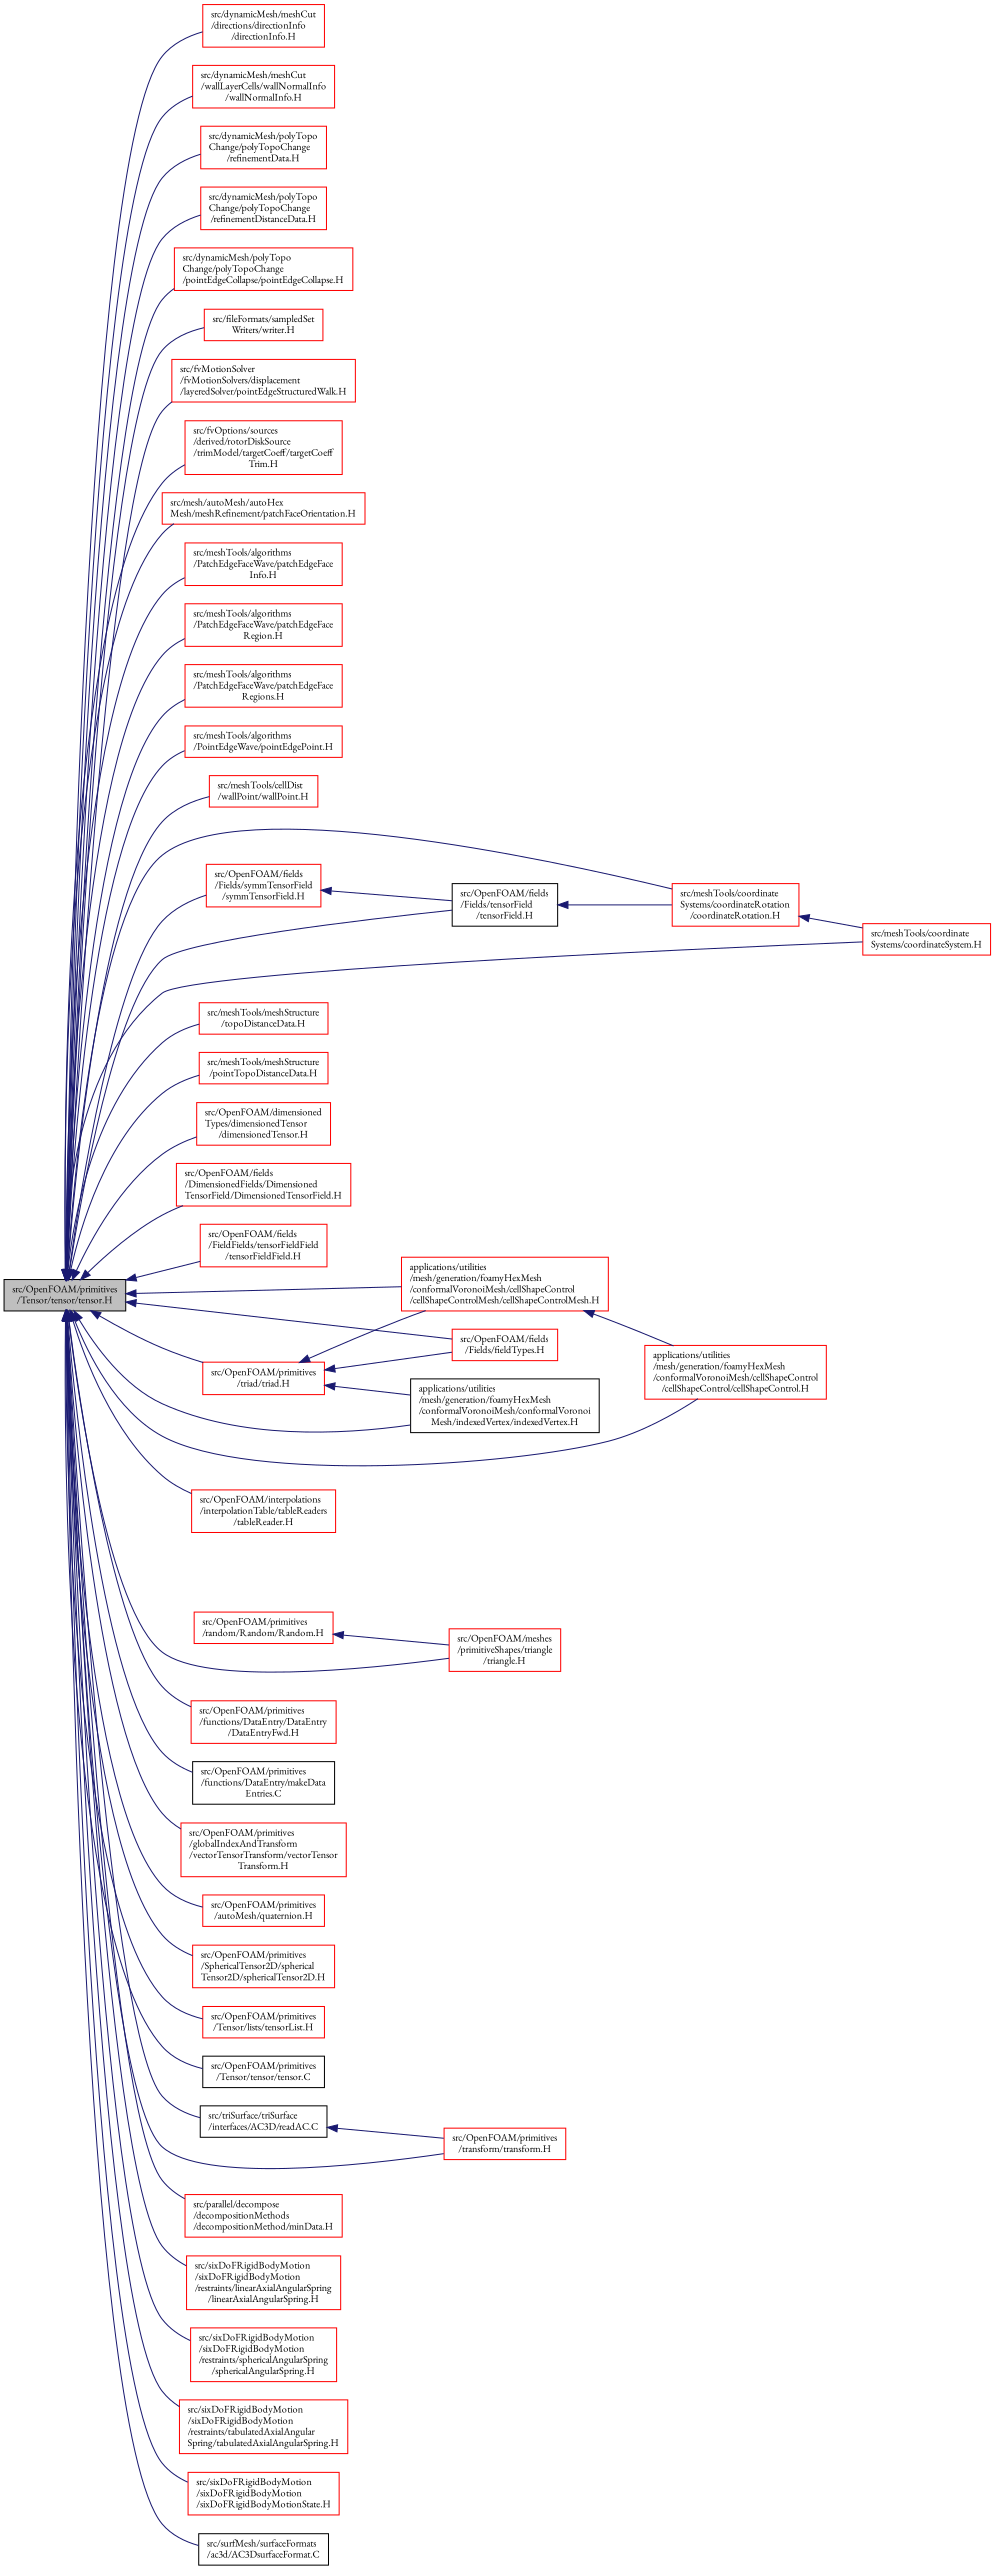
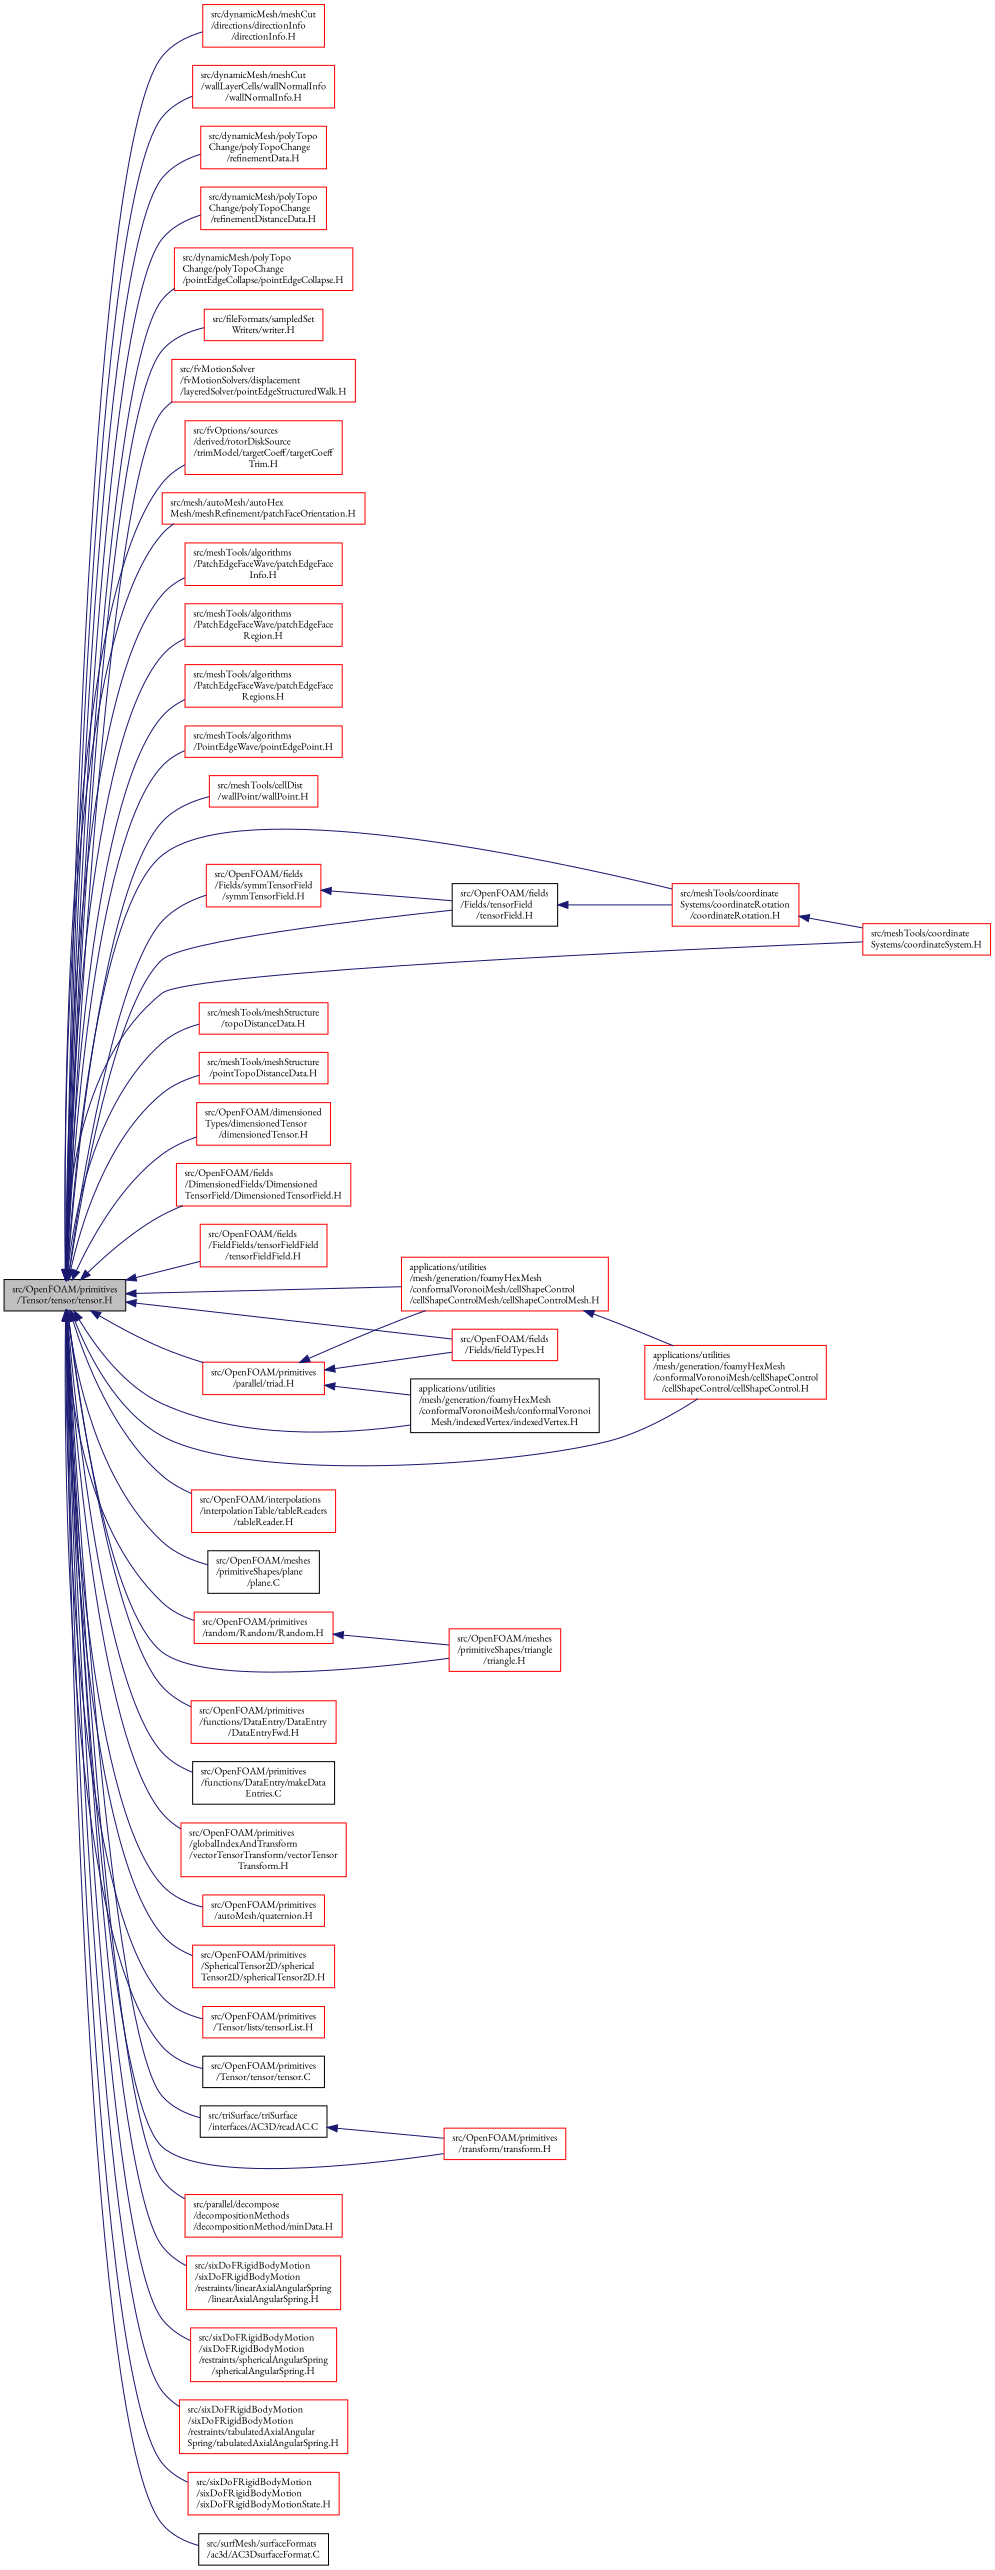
(264, 1378) -> (264, 1378)
none -> (118, 1543)
none -> (264, 1572)
